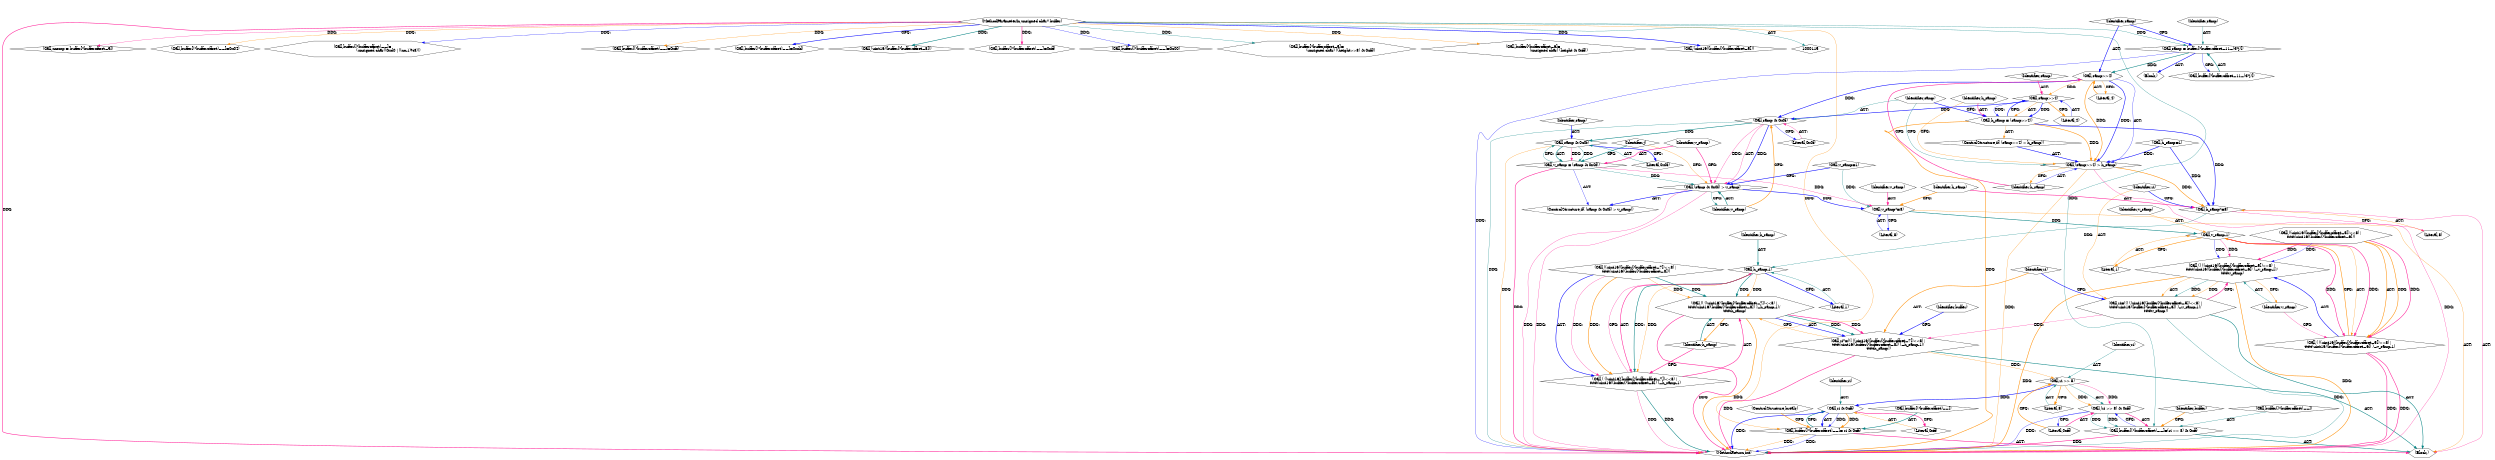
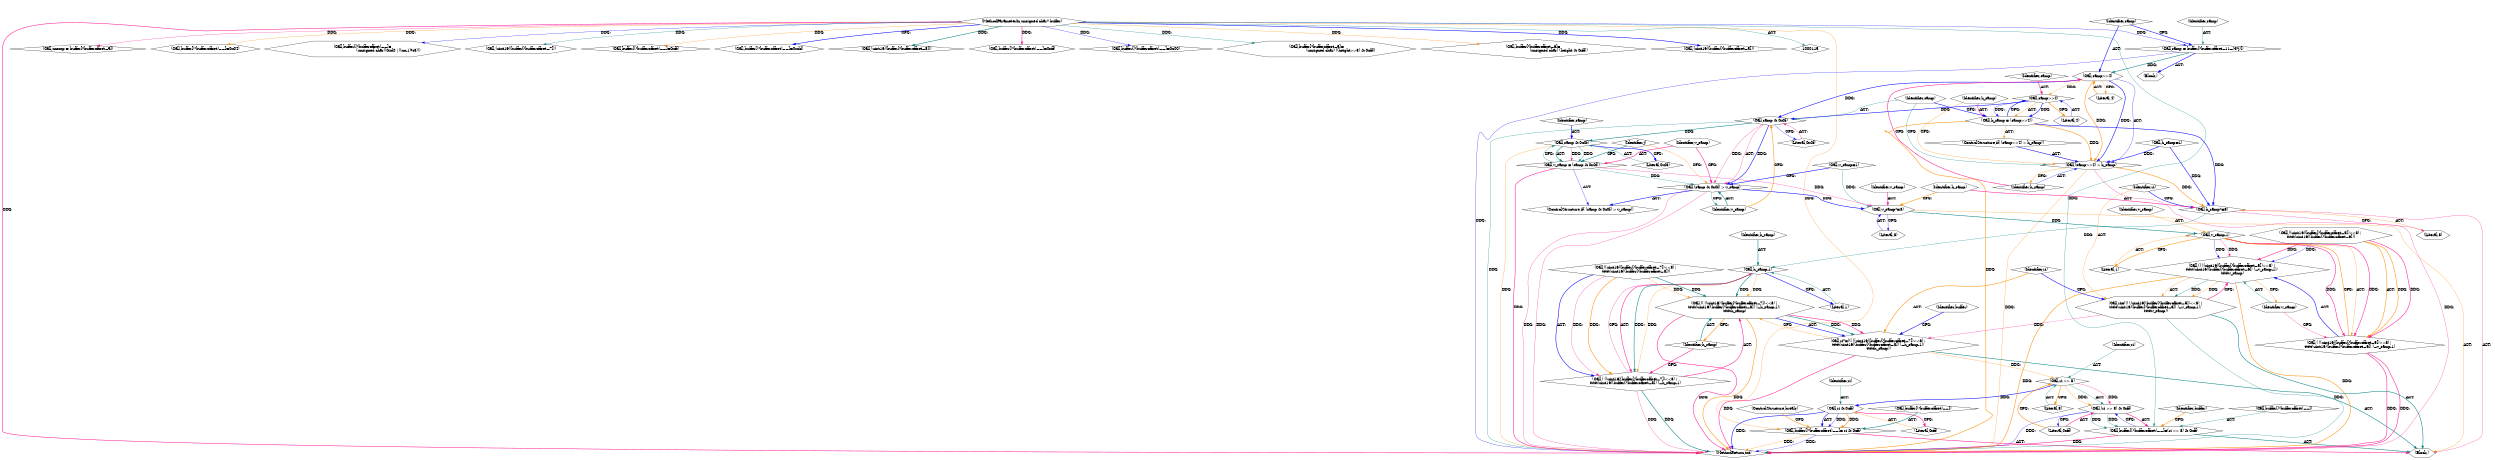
(1772, 25) -> (1772, 25)
none -> (521, 49)
(2222, 76) -> none
(1809, 417) -> none
